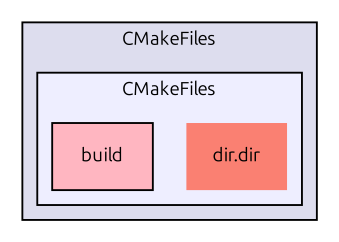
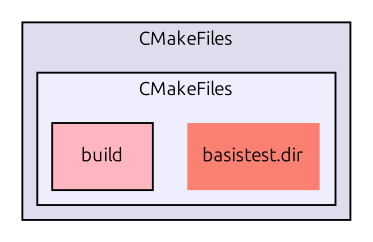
(237, 157) -> (253, 157)
